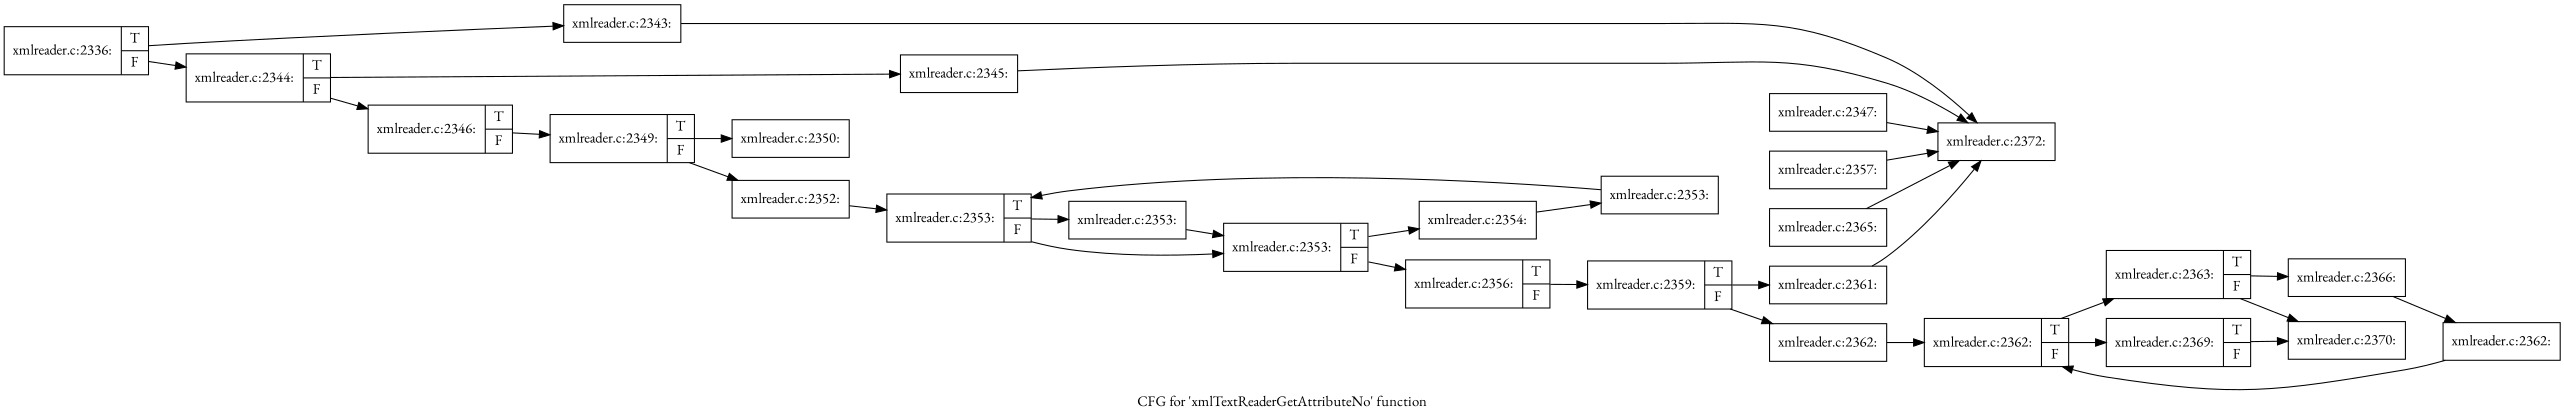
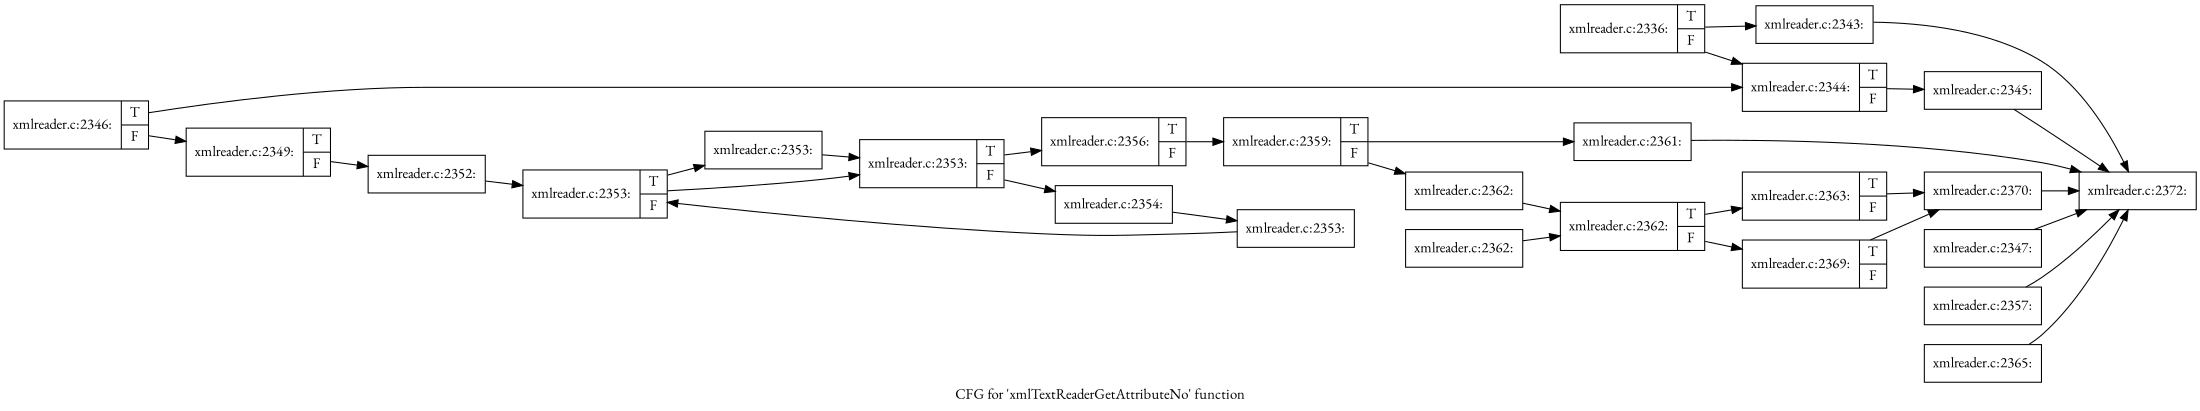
(344, 102) -> (939, 87)
(791, 139) -> none
none -> (2055, 191)
(2347, 278) -> none
